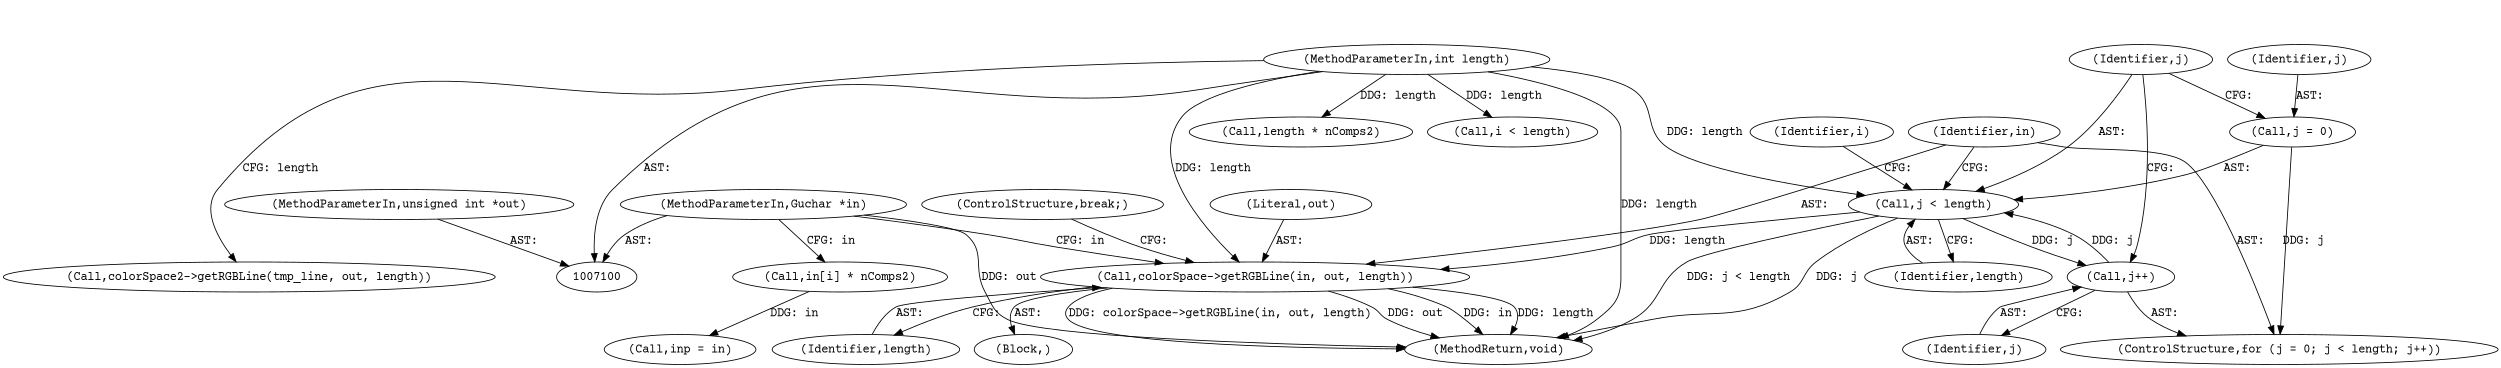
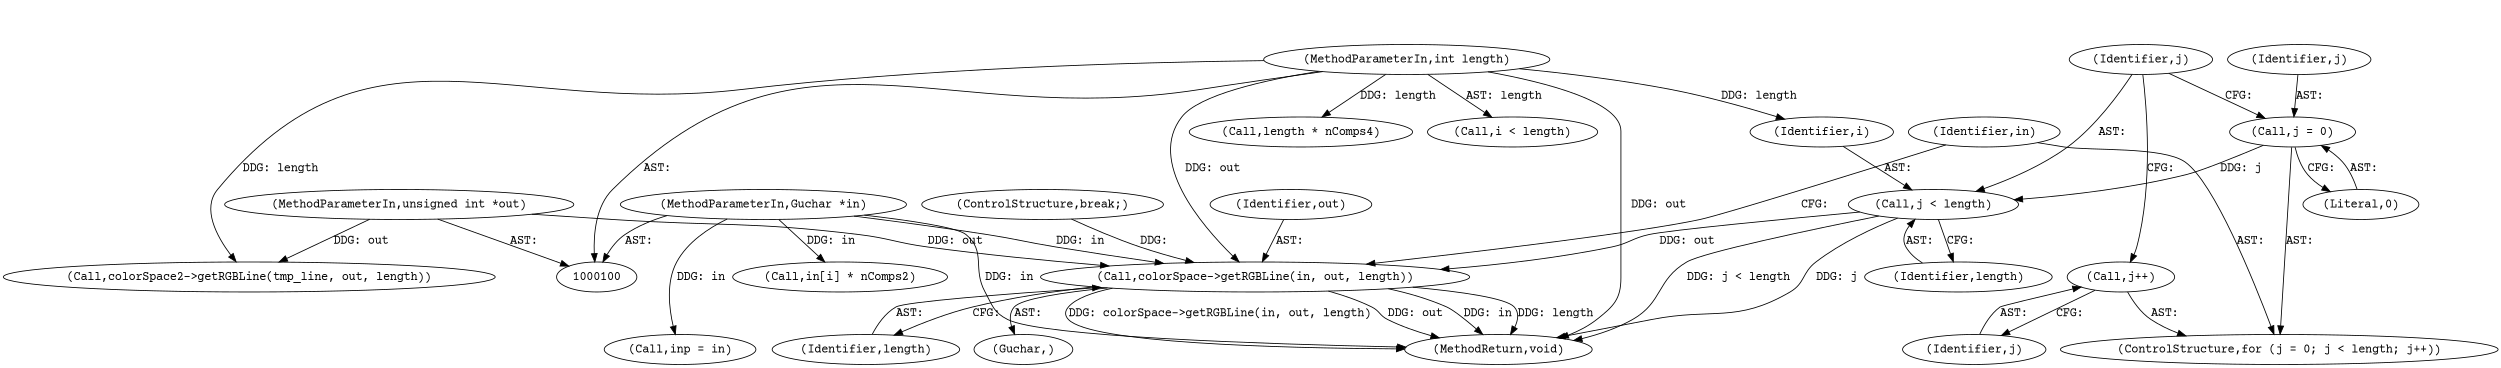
(1504, 96) -> (1504, 96)
(1301, 132) -> (1301, 132)
(1677, 153) -> (1649, 86)
(1961, 165) -> none
(280, 168) -> (280, 168)
(1213, 168) -> (1213, 168)
(1902, 168) -> (1902, 168)
(2241, 168) -> (2241, 168)
(1291, 204) -> (1291, 204)
(1659, 204) -> (1659, 204)
(1818, 204) -> (1818, 204)
none -> (2361, 204)
none -> (817, 230)
(2065, 230) -> none
none -> (328, 239)
(831, 241) -> (831, 241)
(1080, 241) -> (1080, 241)
(1158, 241) -> (1158, 241)
(1687, 241) -> (1687, 241)
(2303, 241) -> (2303, 241)
(2020, 242) -> none
(597, 277) -> (597, 277)
(1009, 277) -> (1009, 277)
(763, 312) -> (677, 261)
(1023, 349) -> (1023, 349)
